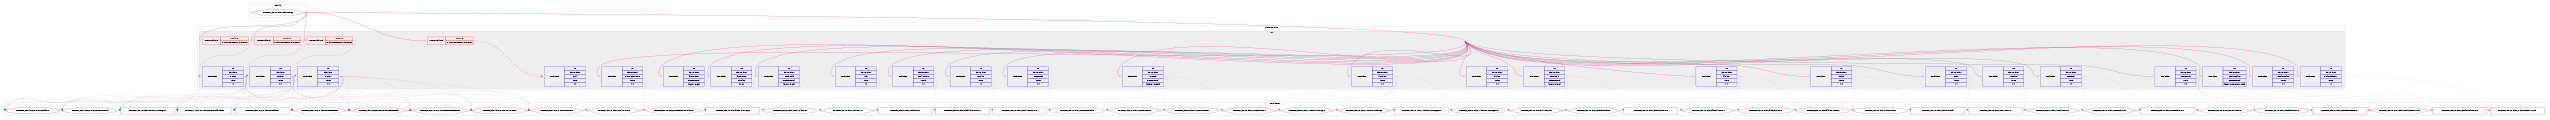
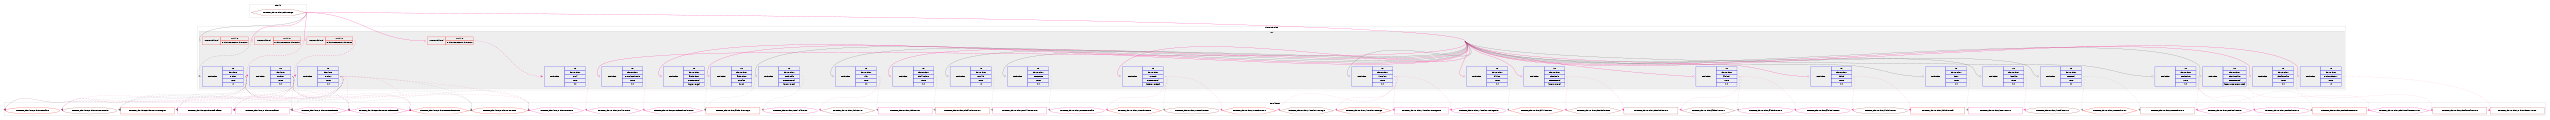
(205, 111) -> (205, 111)
(2053, 111) -> (2053, 111)
